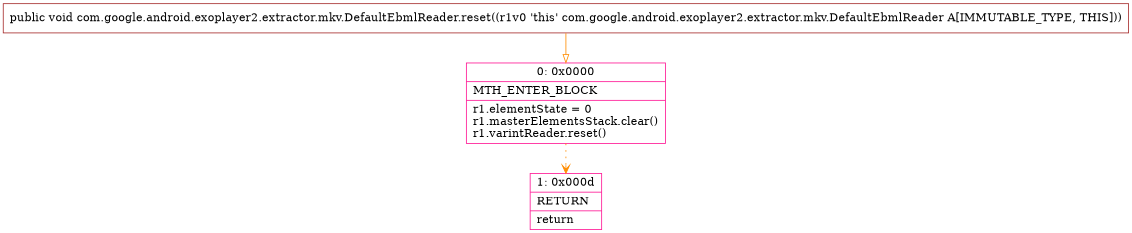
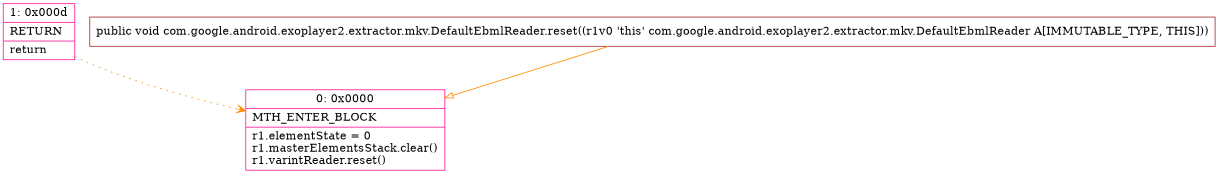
(566, 154) -> (155, 87)
